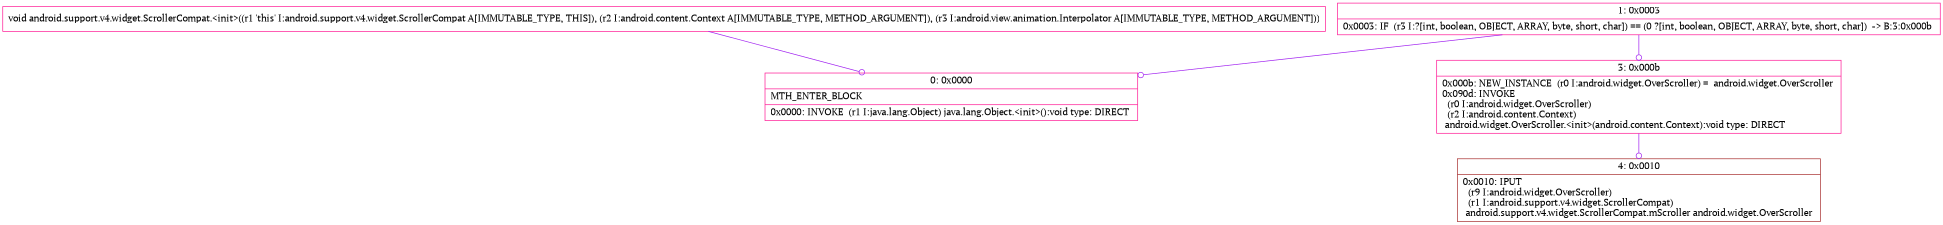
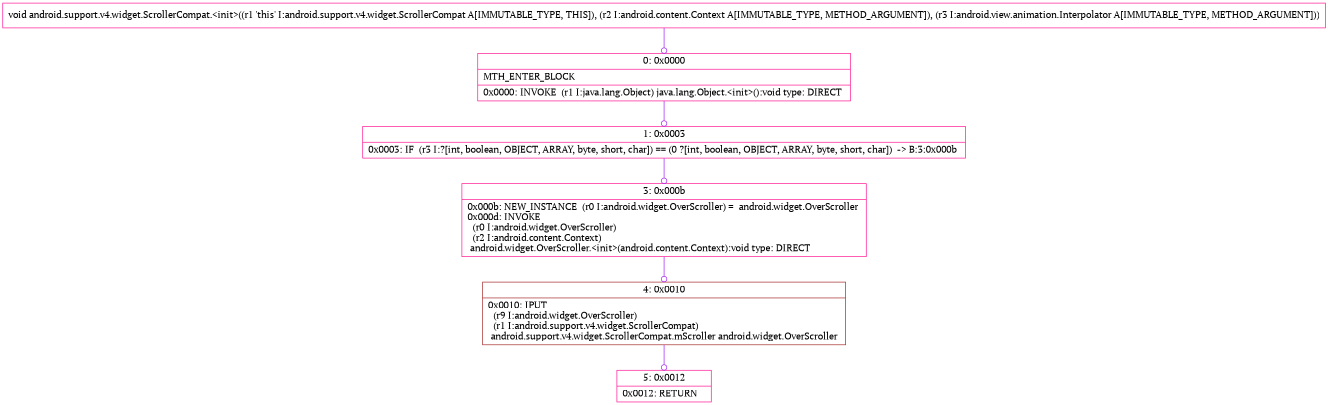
(1323, 55) -> (664, 111)
(1481, 94) -> (507, 217)
none -> (664, 386)
